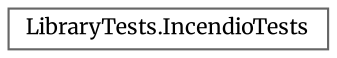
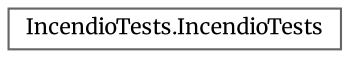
(168, 29) -> (175, 29)
